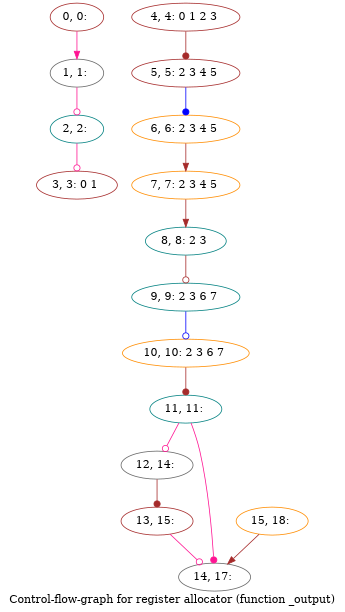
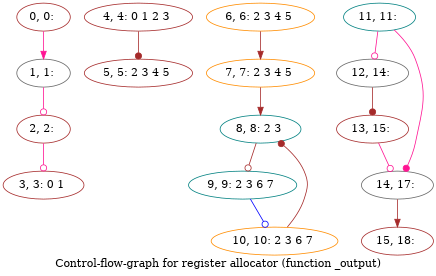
(186, 98) -> none
(77, 129) -> (44, 129)
(186, 378) -> (307, 185)
(272, 521) -> (397, 241)
(246, 546) -> (397, 209)
